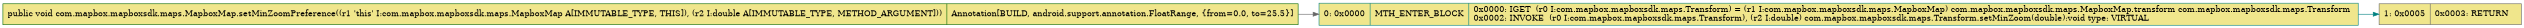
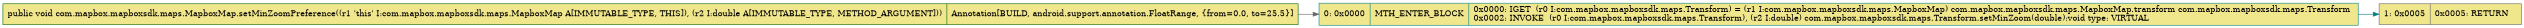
(2476, 14) -> (2476, 14)
